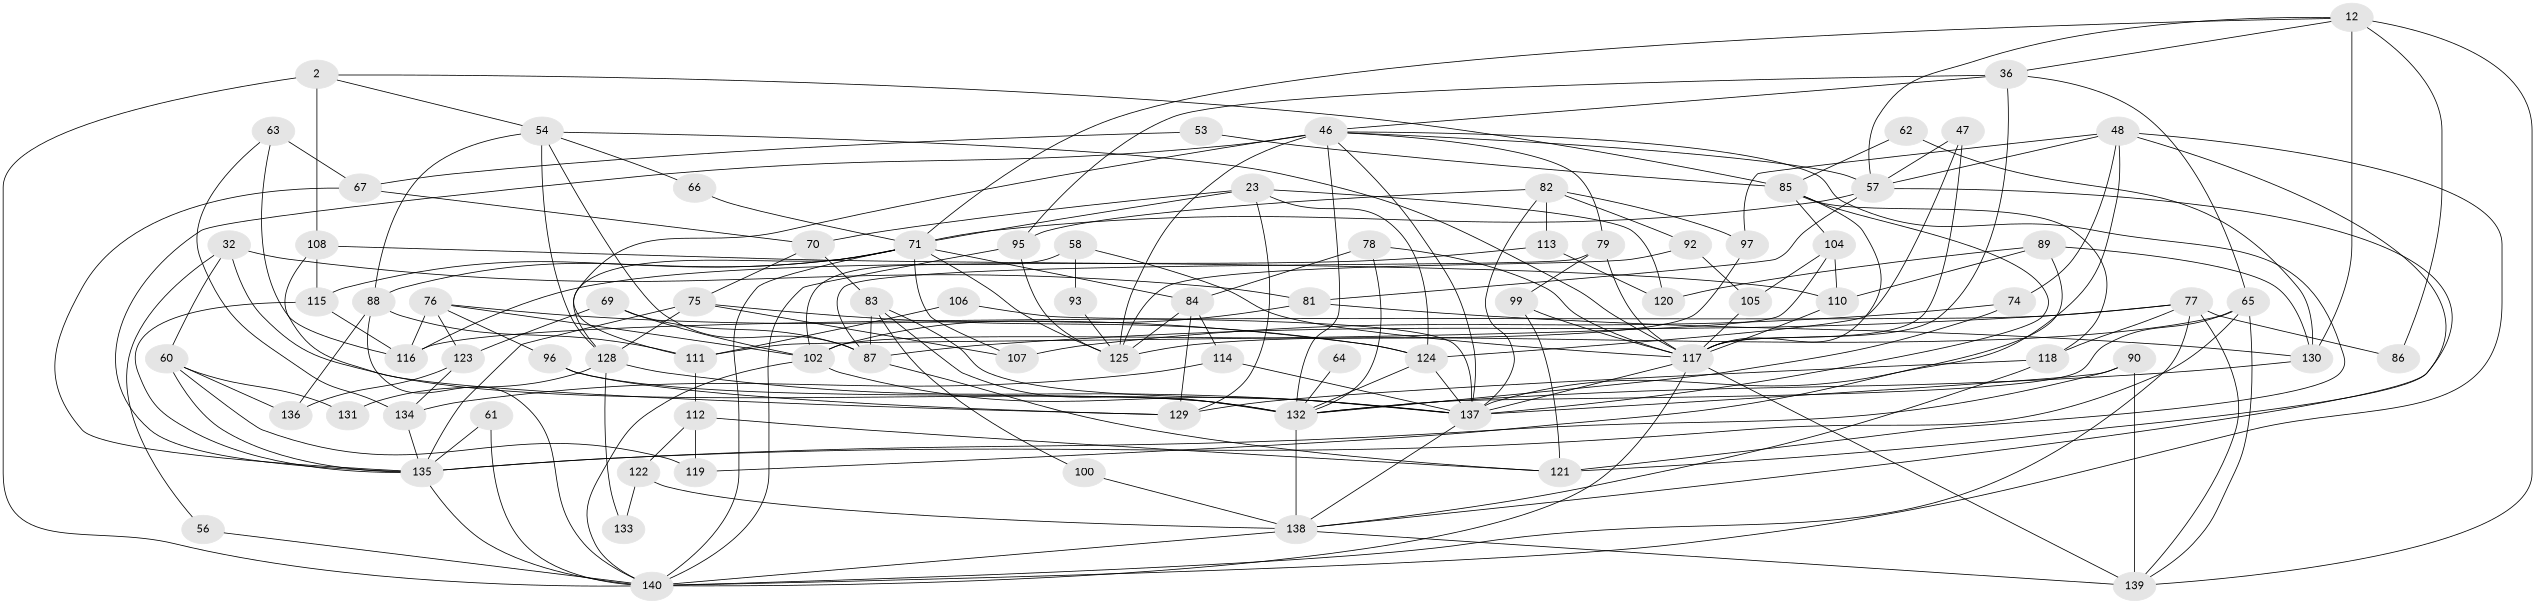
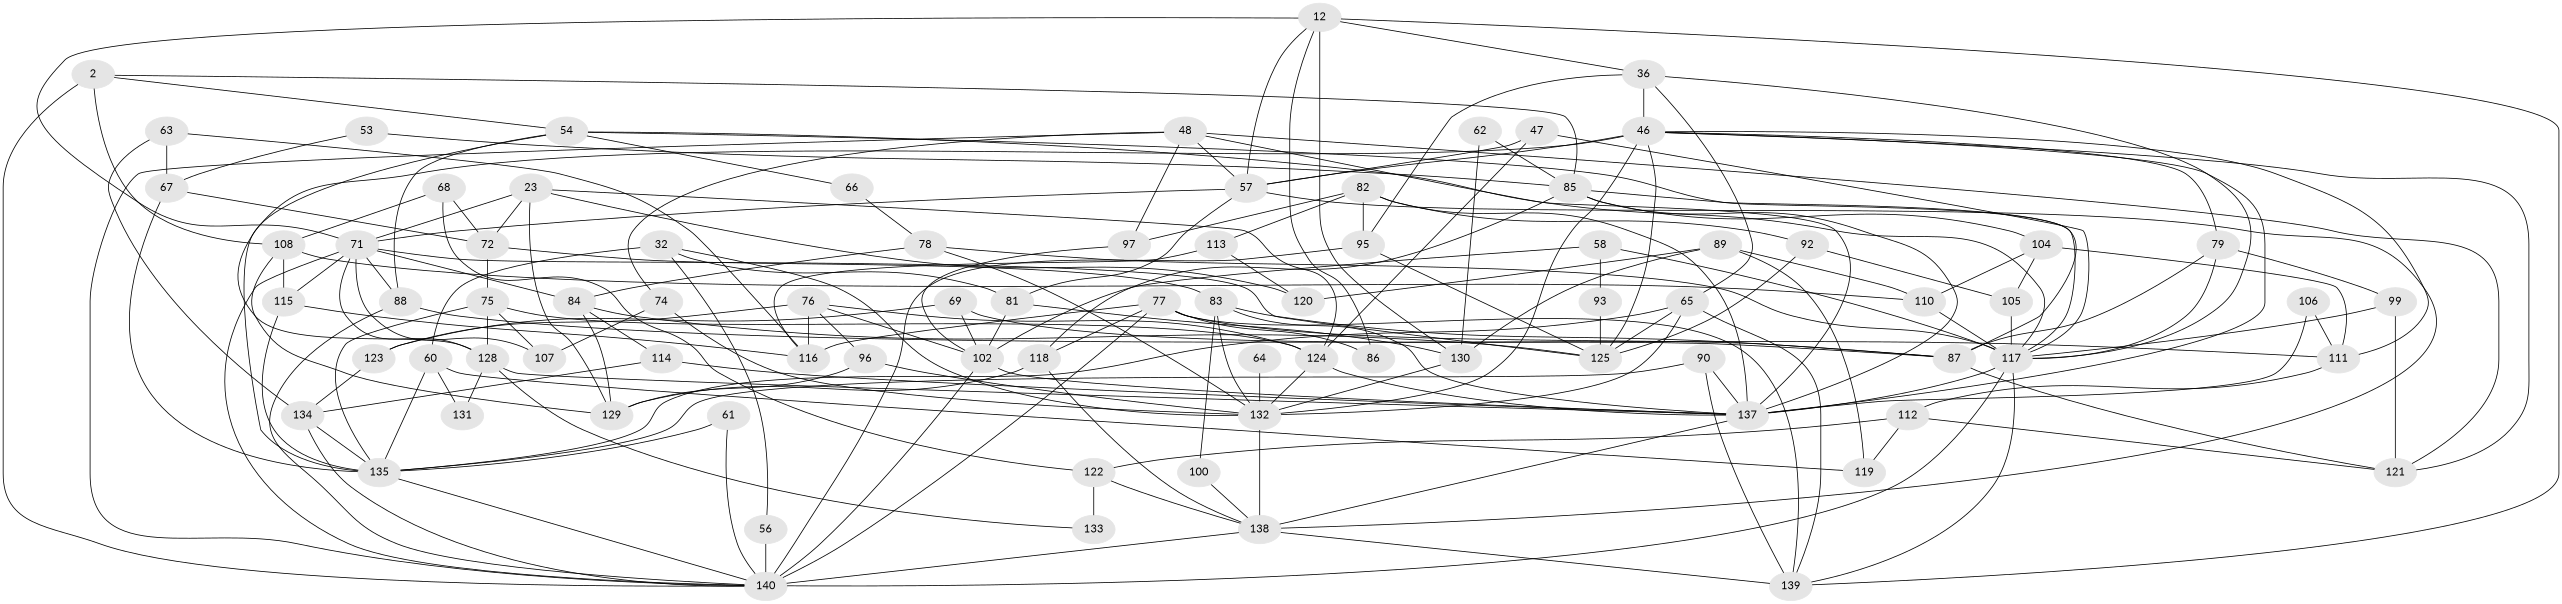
none -> (444, 188)
(803, 221) -> (889, 217)
(813, 245) -> (488, 245)
(291, 416) -> none
none -> (505, 557)
